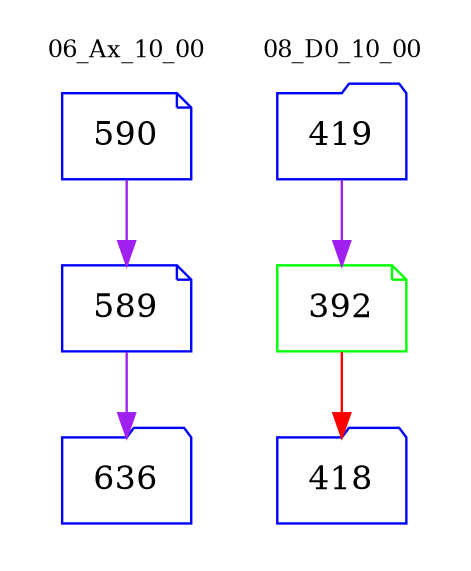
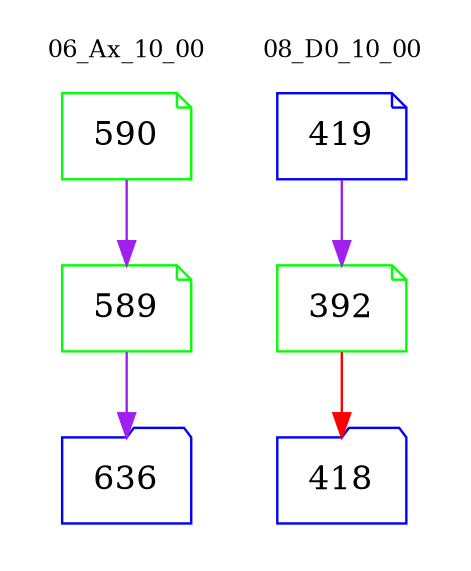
(127, 136) -> (127, 136)
(342, 136) -> (342, 136)
(127, 308) -> (127, 308)
